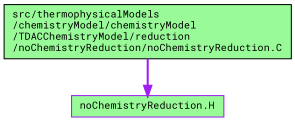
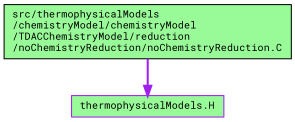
(148, 106) -> (148, 106)
